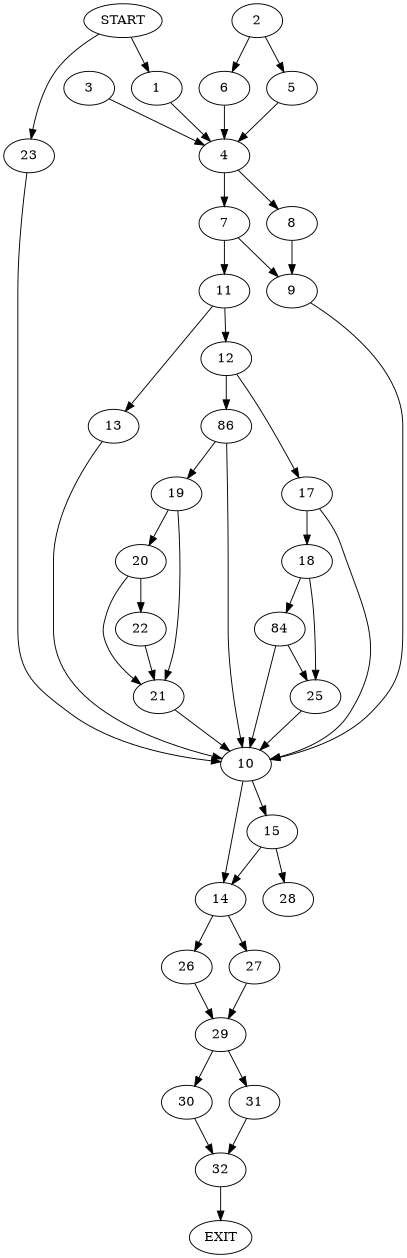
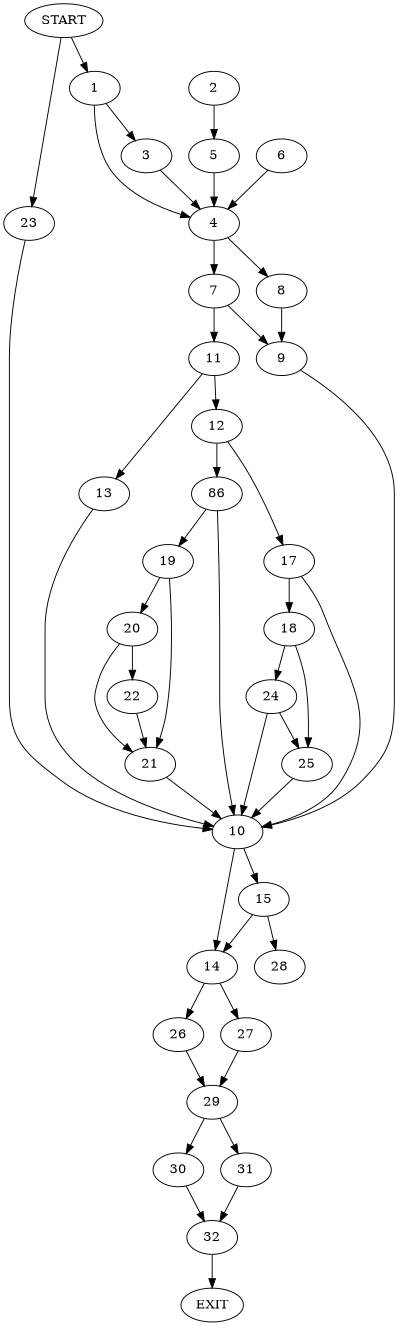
(243, 50) -> none
none -> (118, 118)
(280, 629) -> (271, 697)
